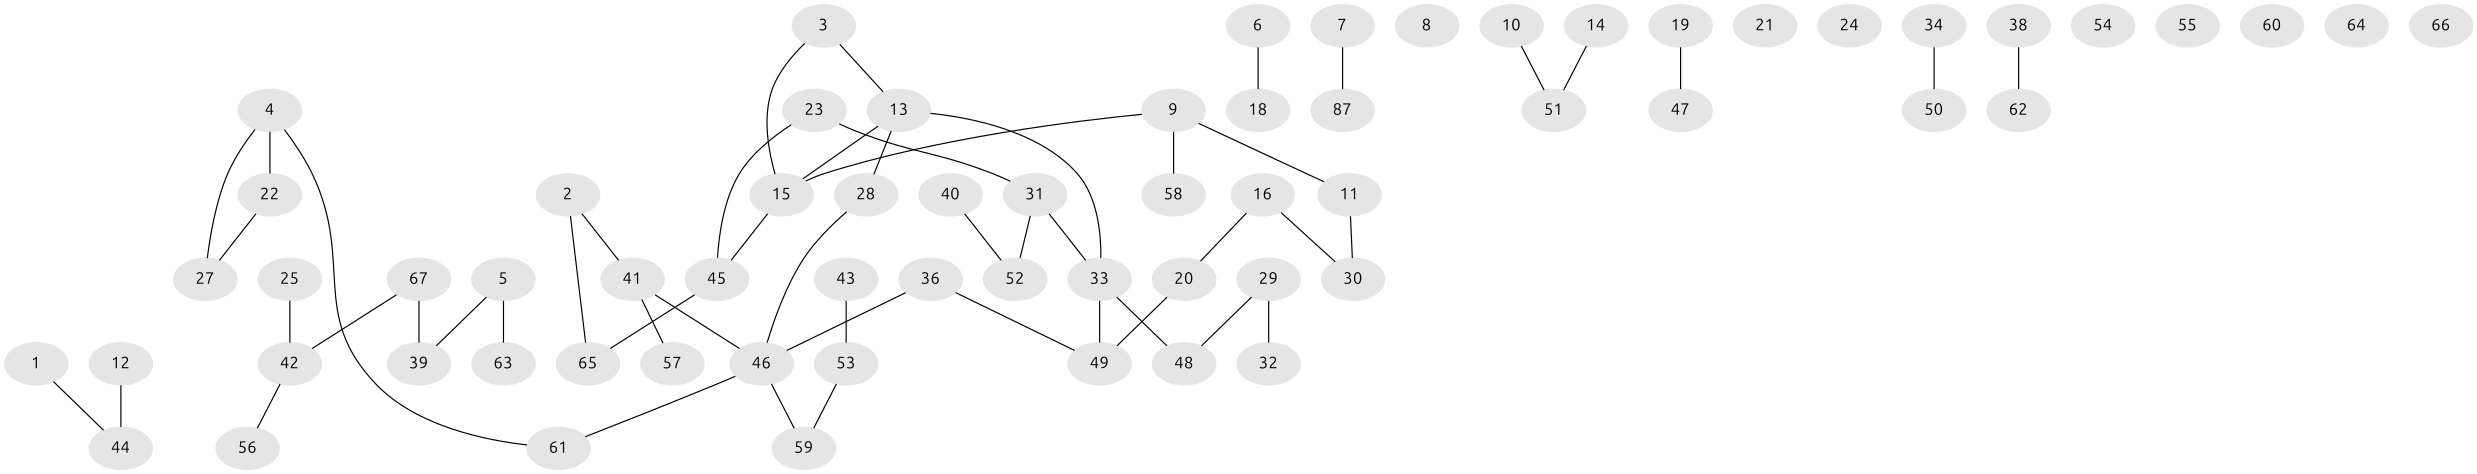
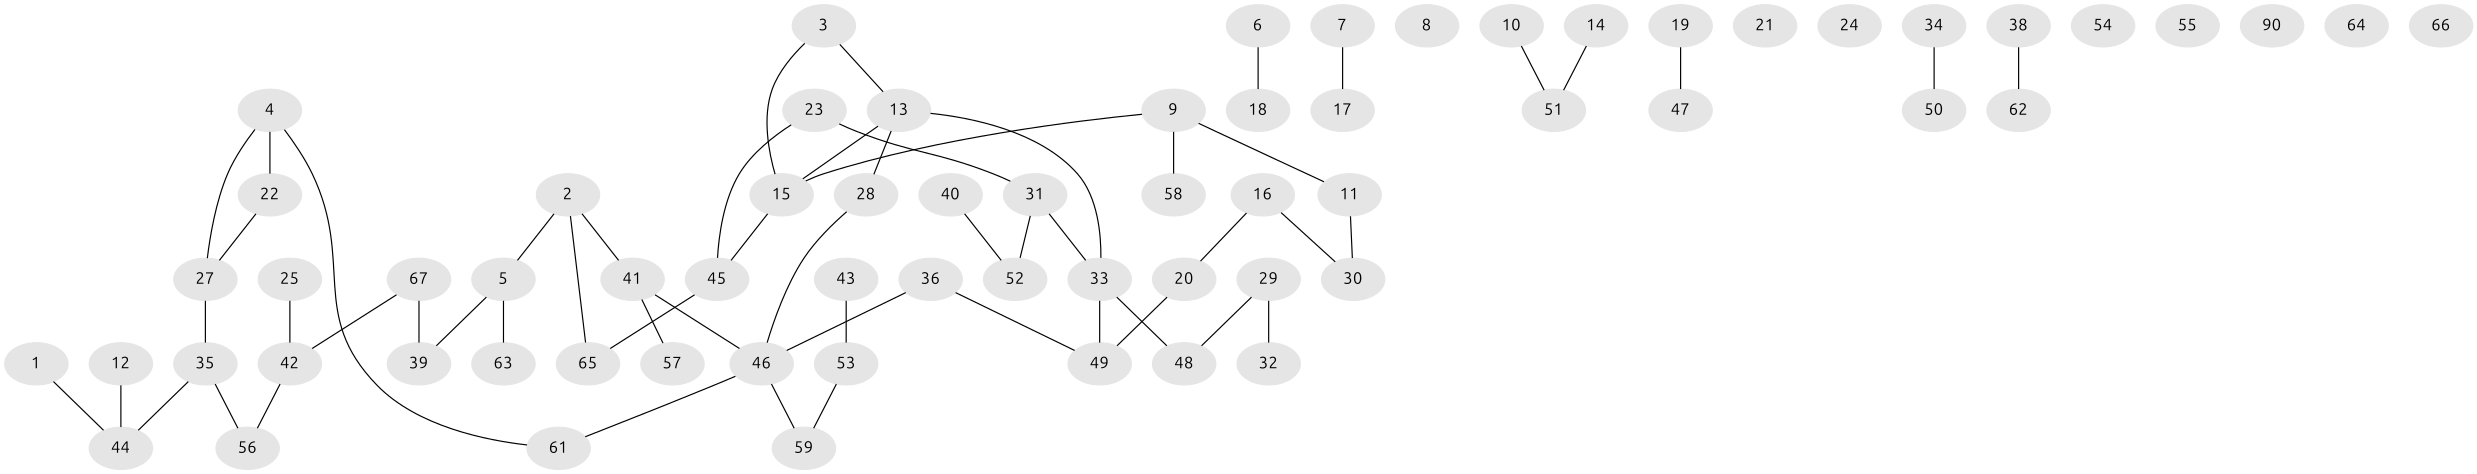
(2272, 26) -> (2272, 26)
(1343, 110) -> (1343, 110)
none -> (536, 237)
none -> (205, 364)
